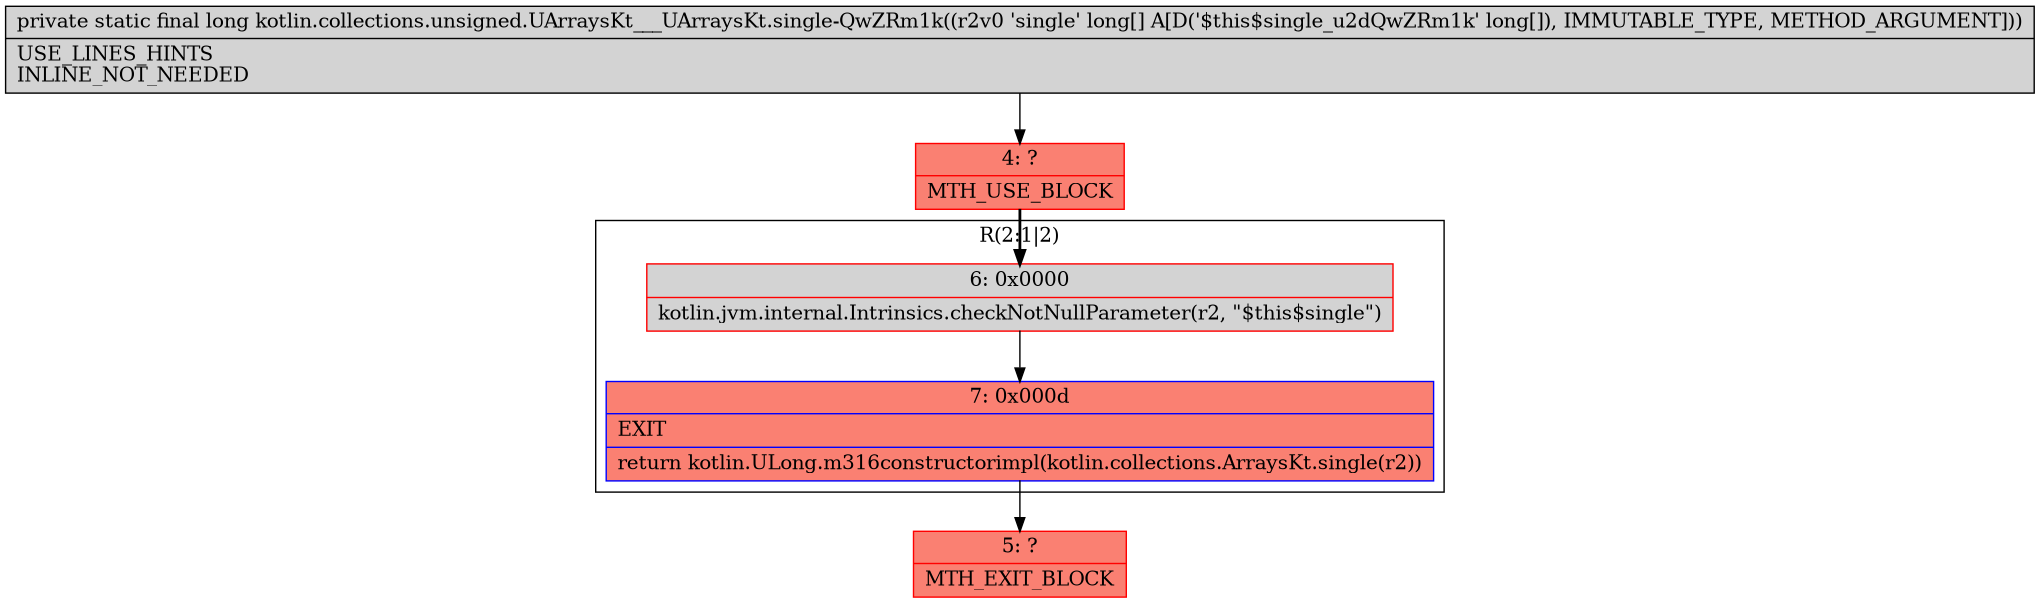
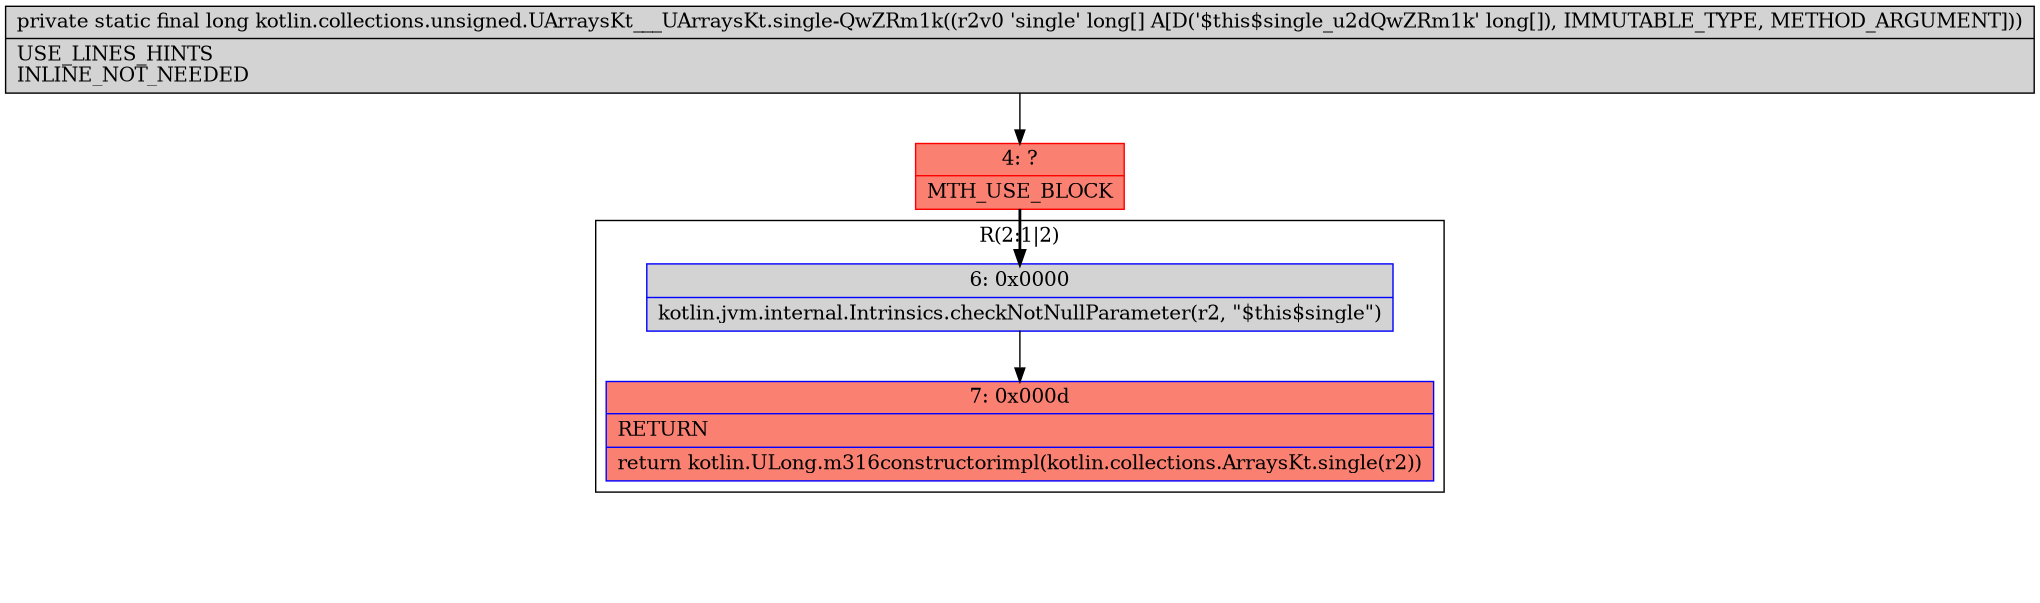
(1020, 298) -> (1020, 298)
(642, 430) -> (663, 430)
(1020, 564) -> none
